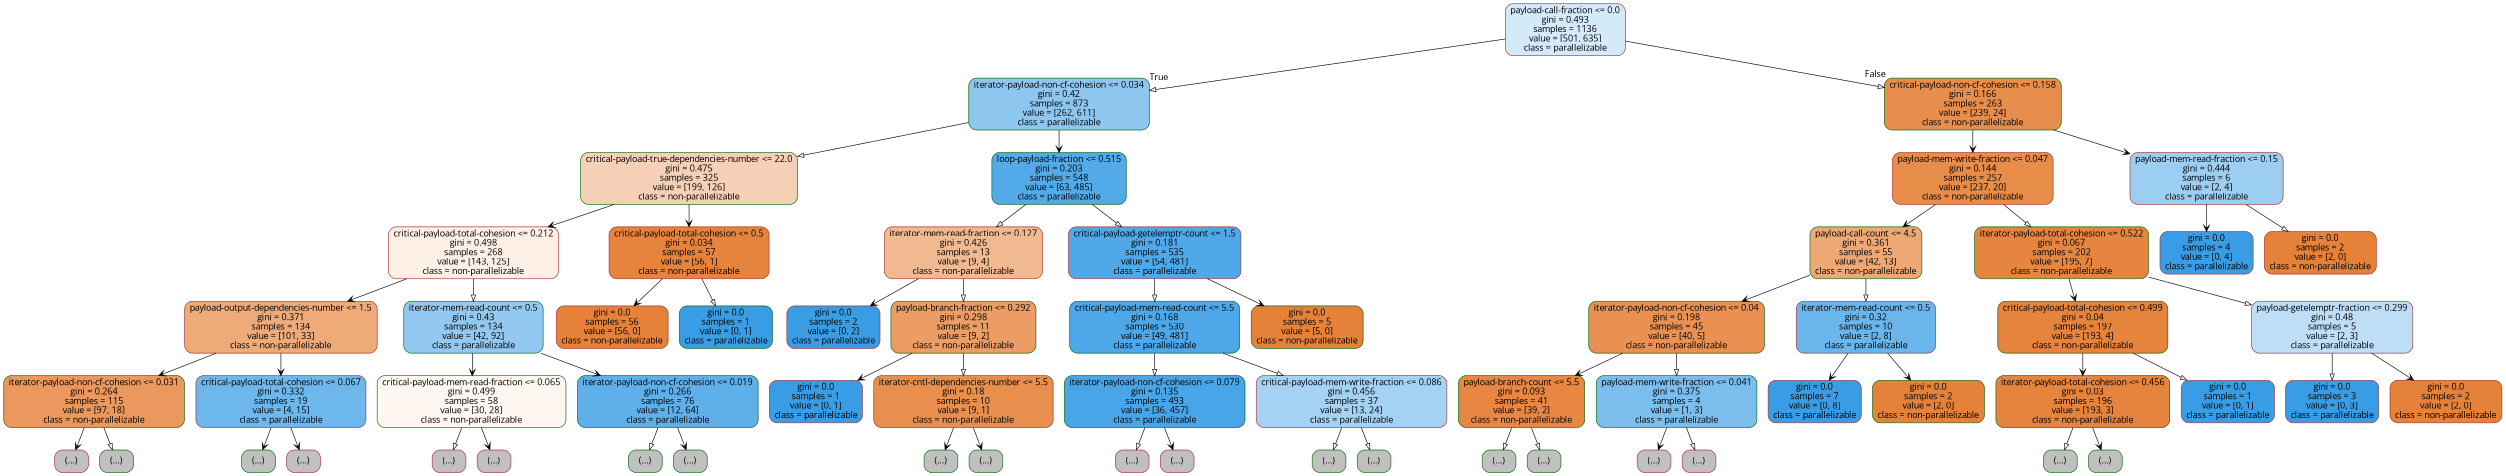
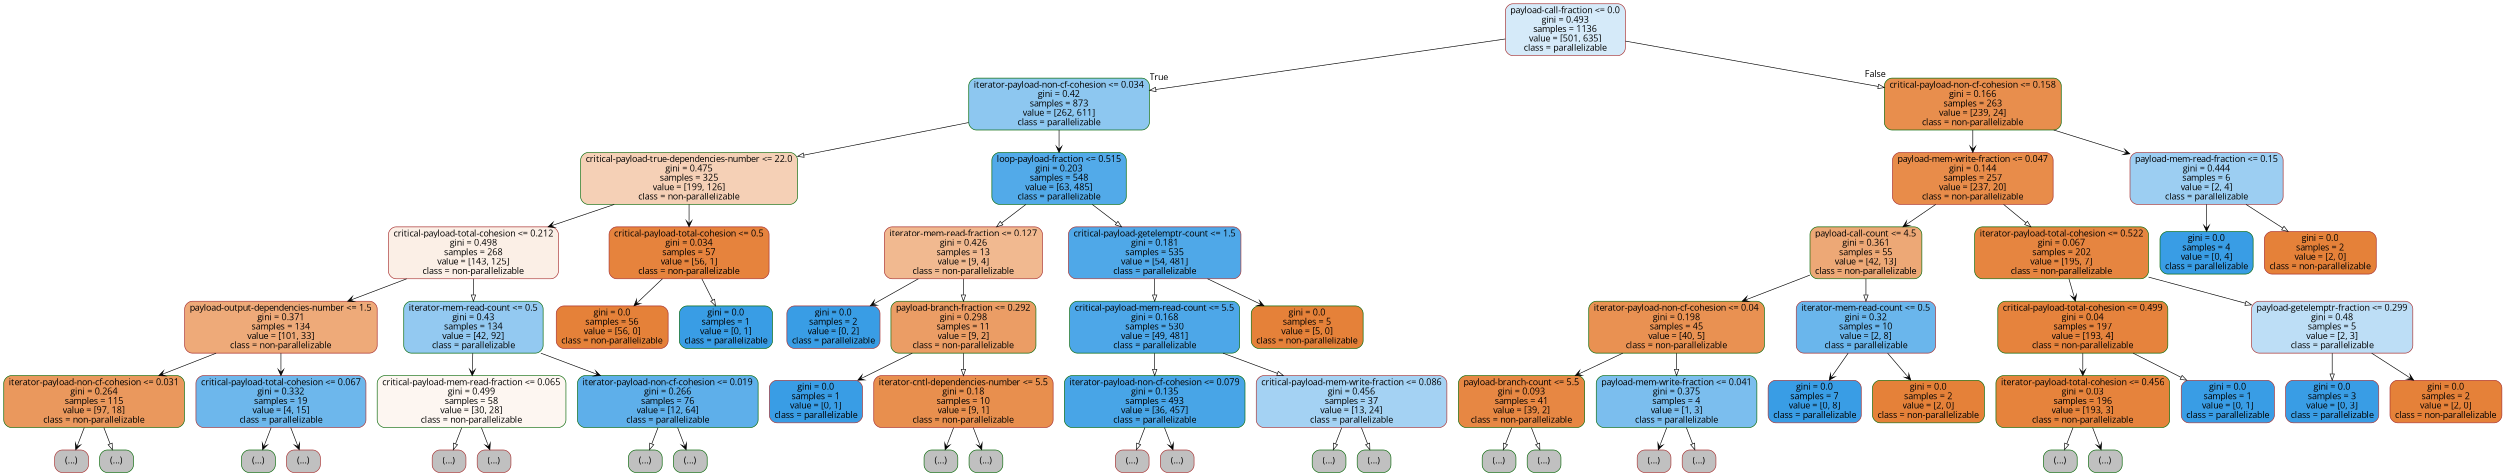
(2207, 253) -> (2207, 253)
